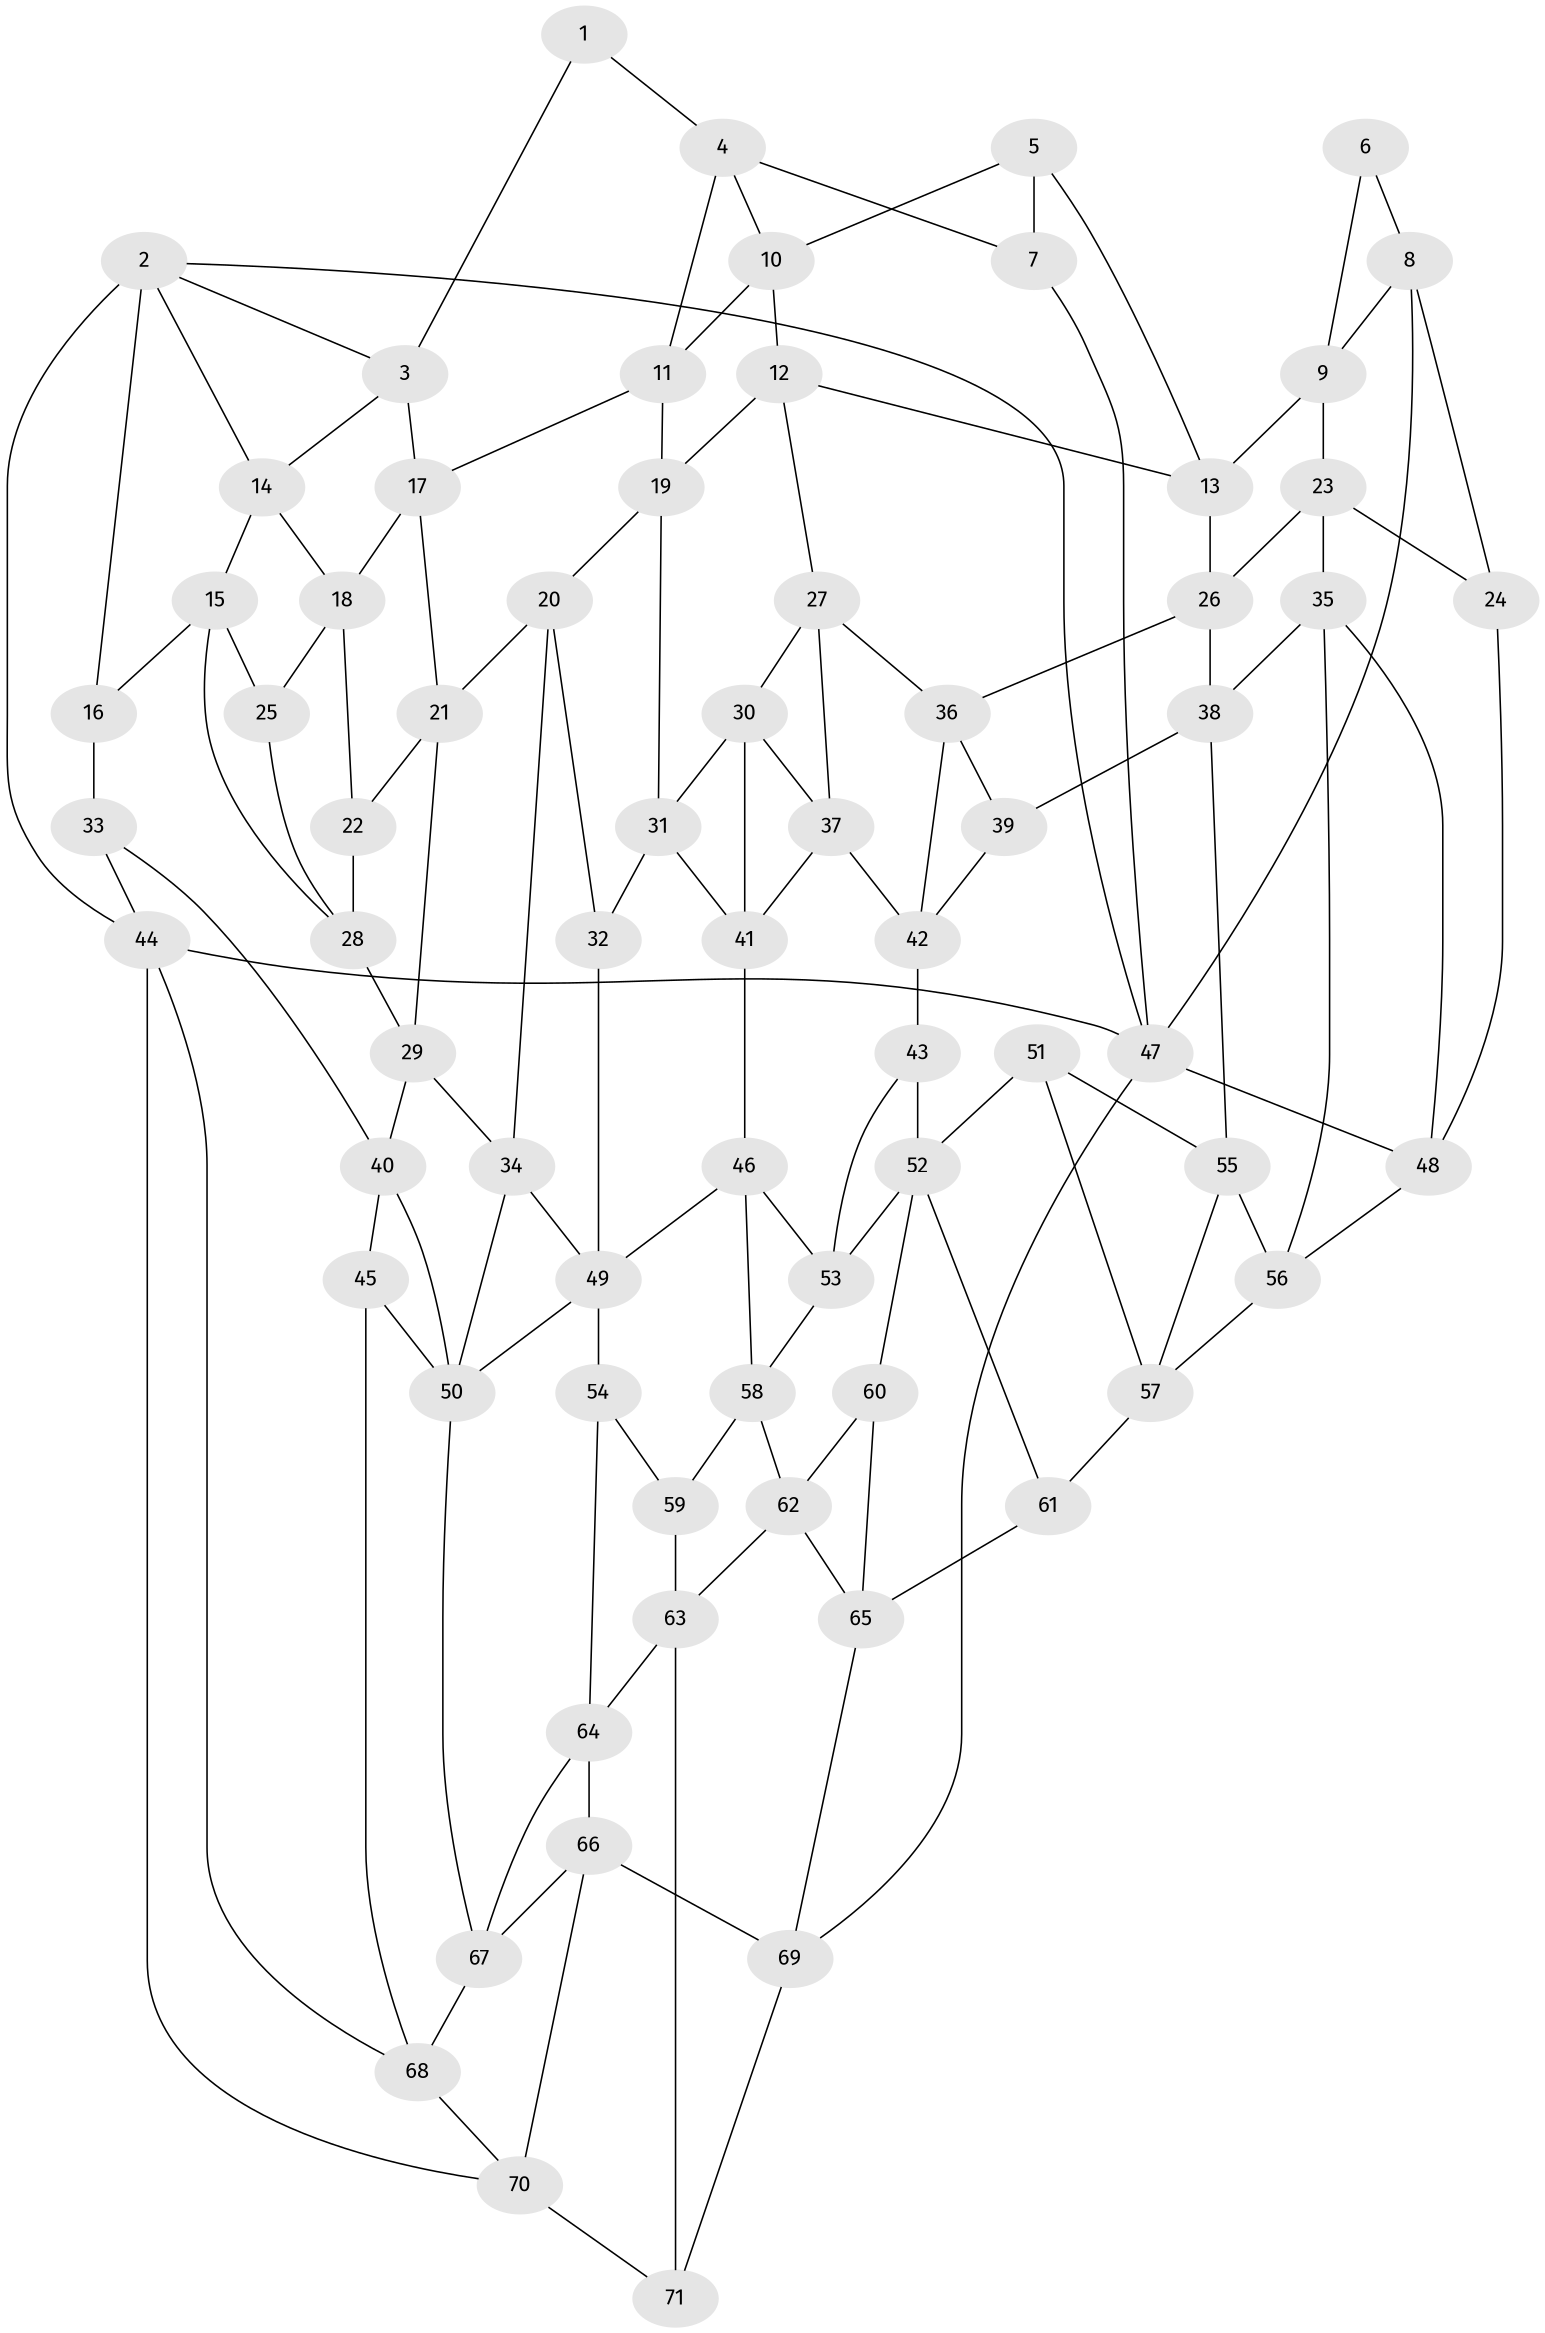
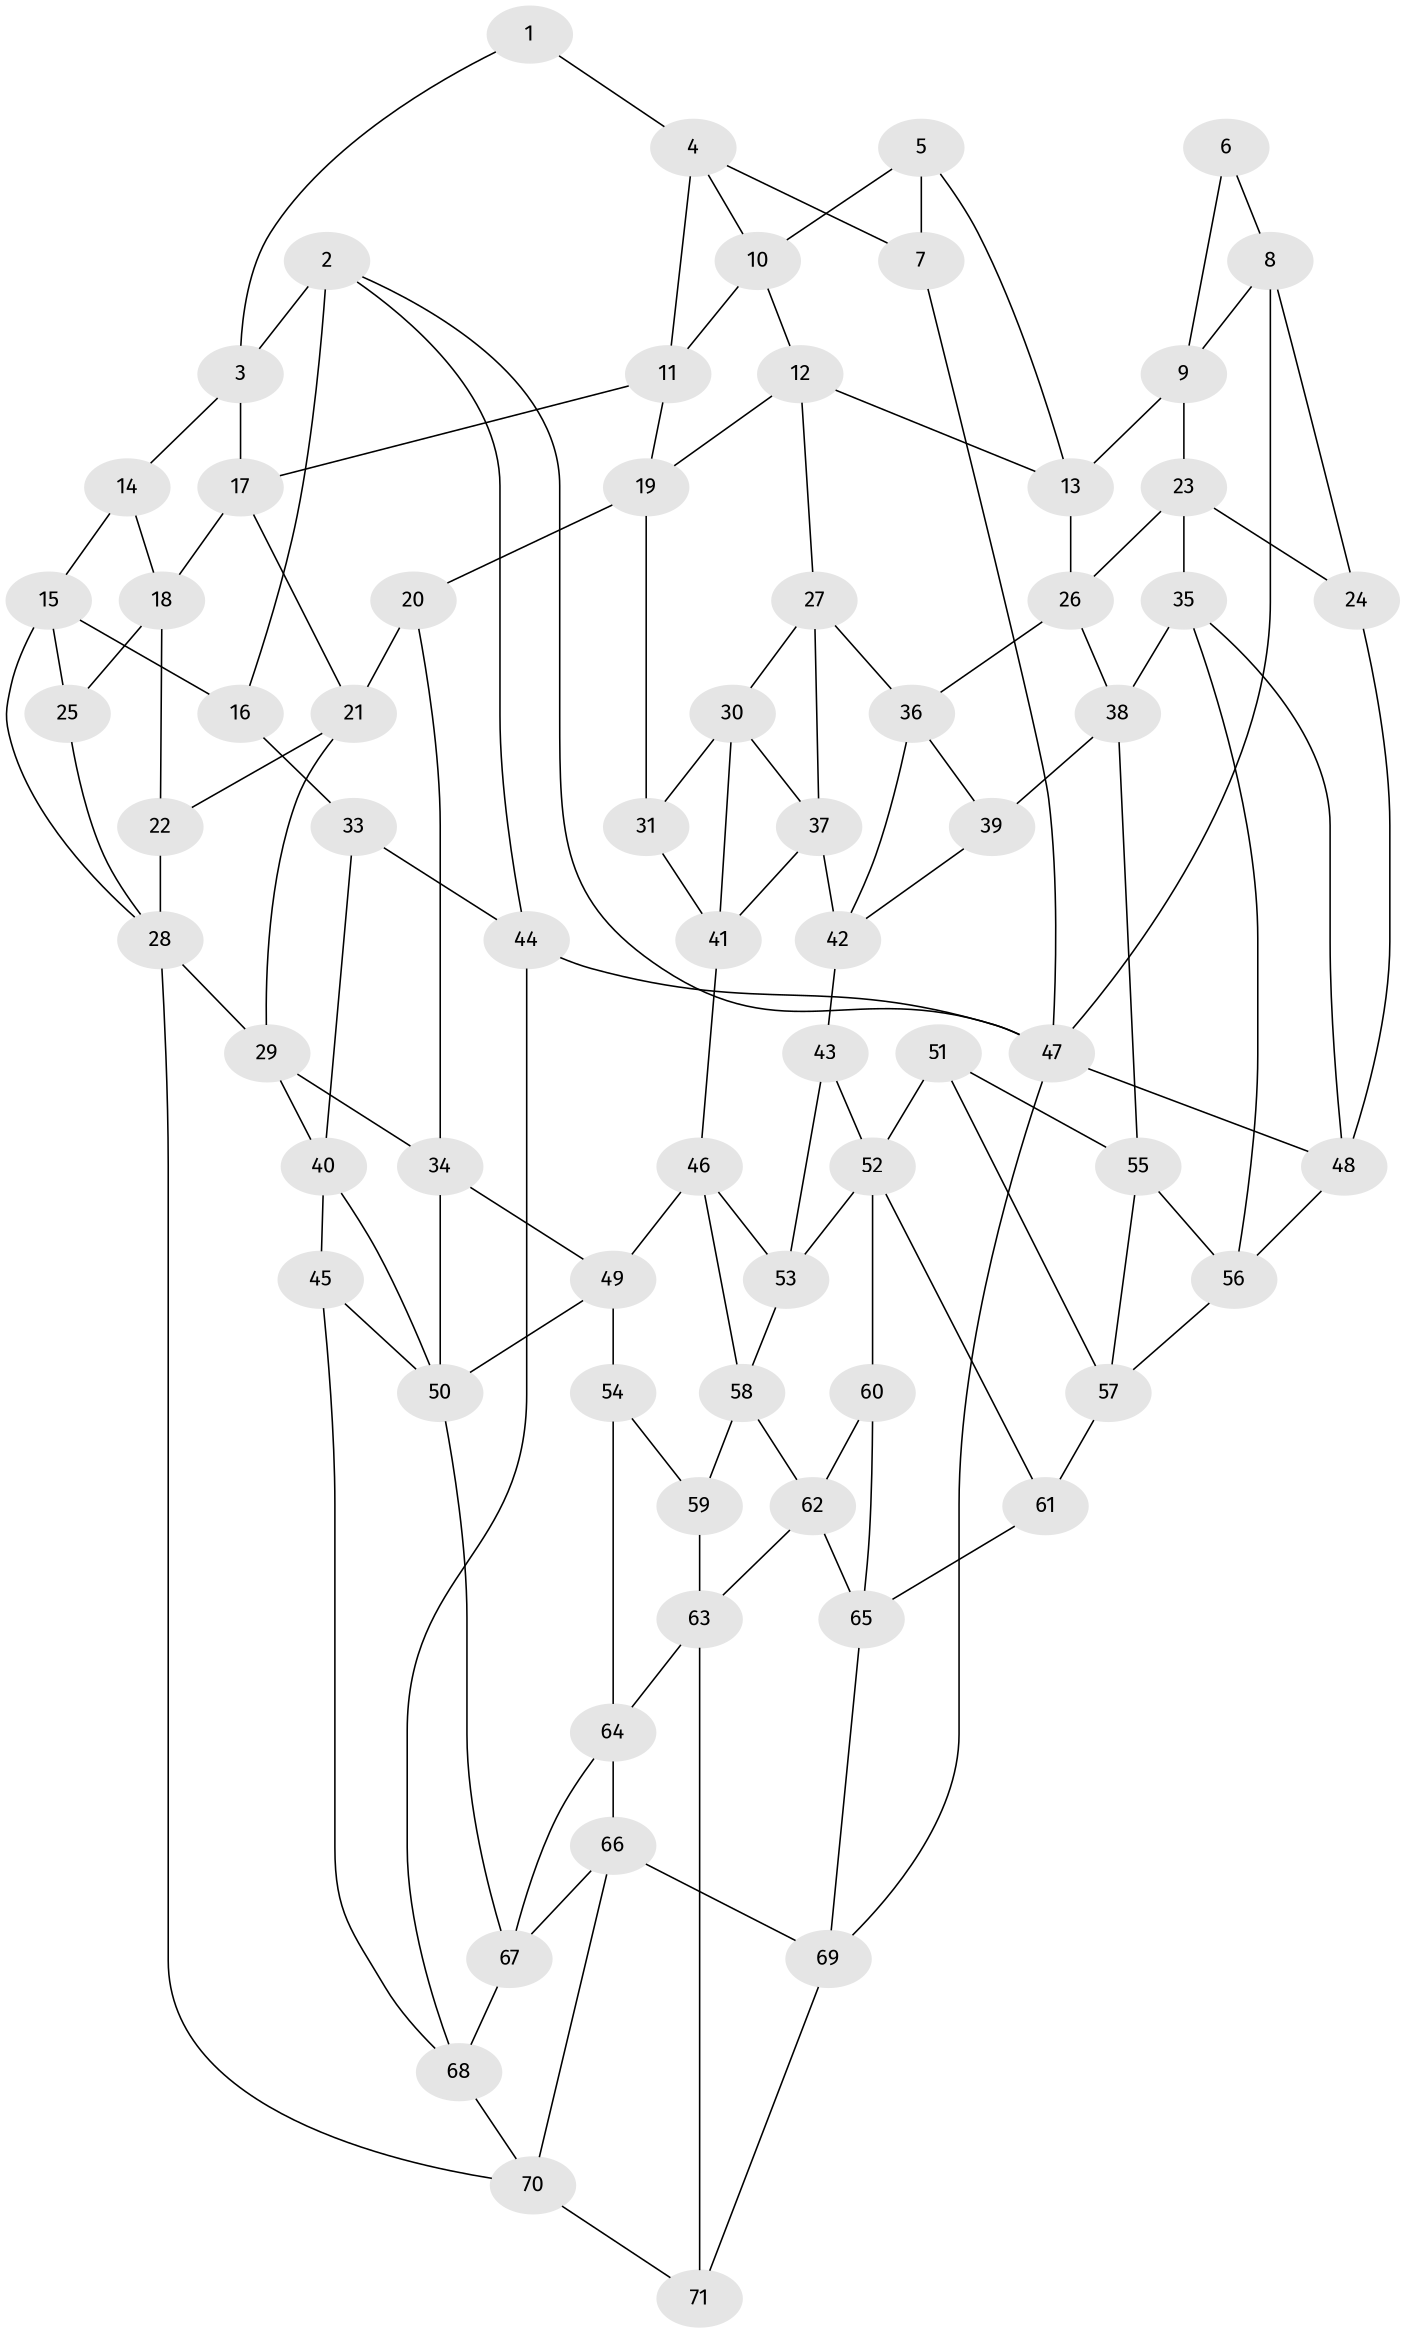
(203, 374) -> none
(599, 940) -> none
(147, 1679) -> (168, 1675)
